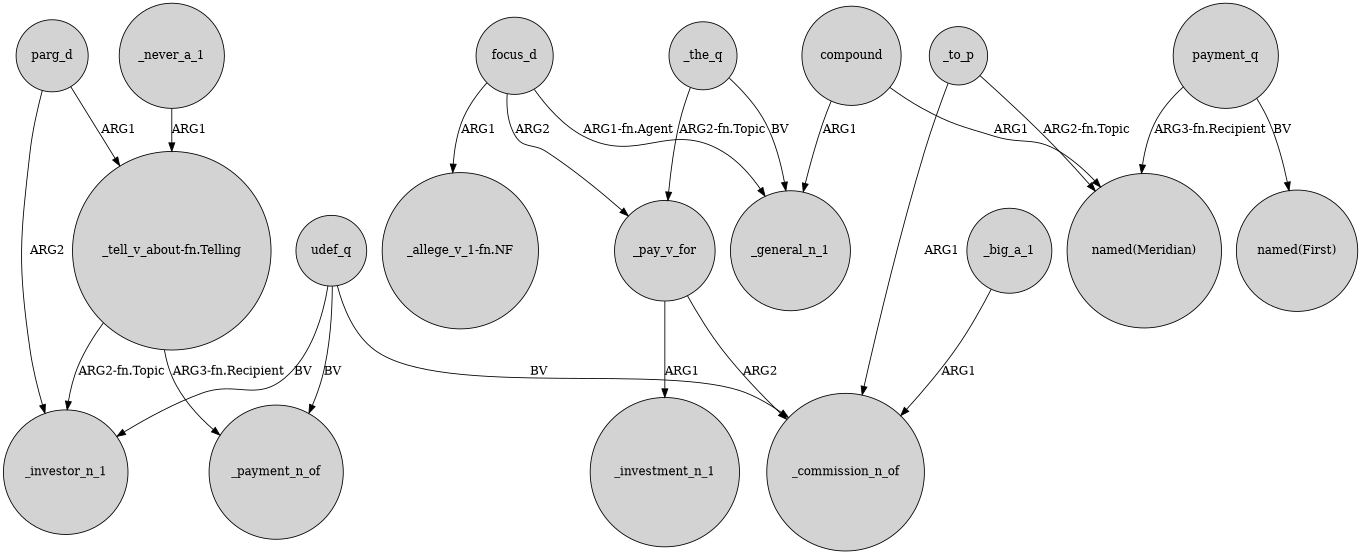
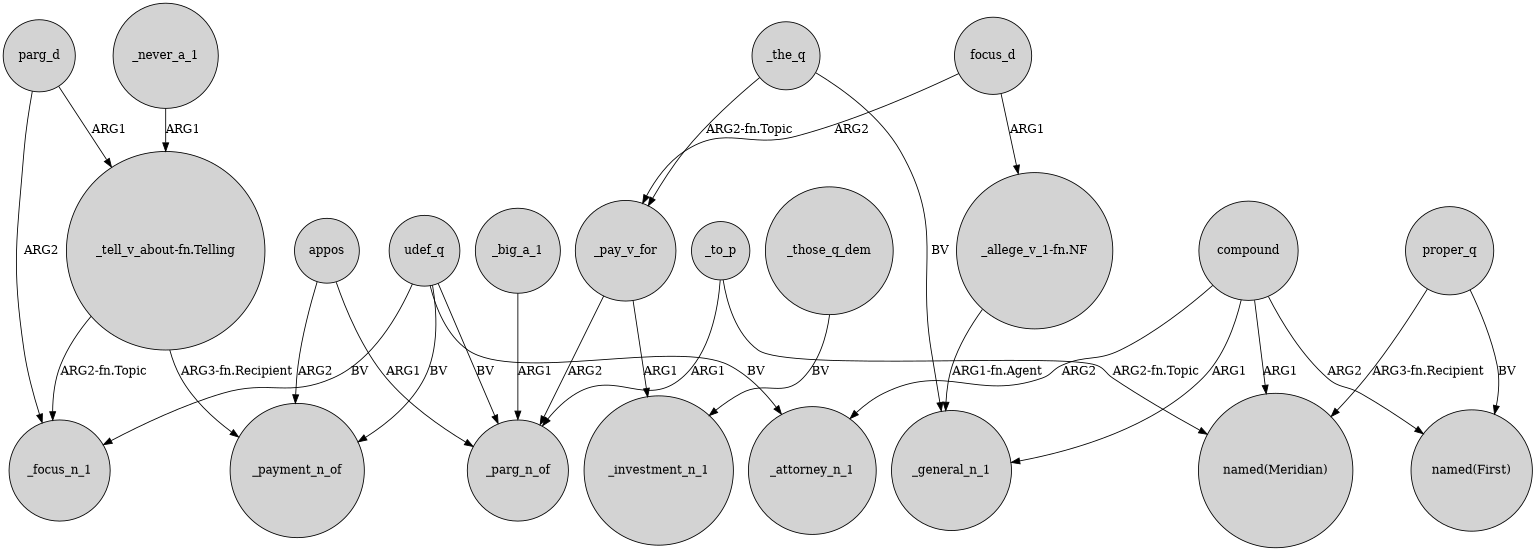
(1226, 56) -> (1450, 251)
(646, 144) -> (957, 353)
none -> (327, 251)
none -> (829, 251)
none -> (1328, 379)
none -> (812, 471)
(66, 472) -> (60, 471)
(846, 472) -> (518, 471)
